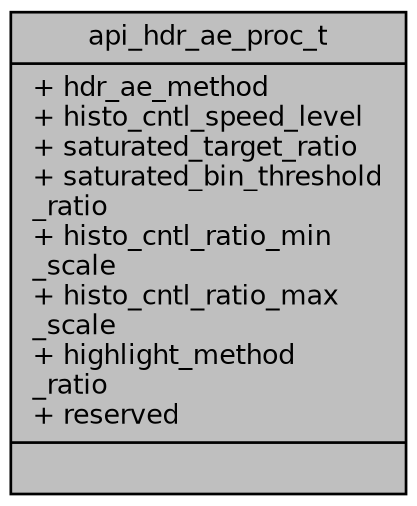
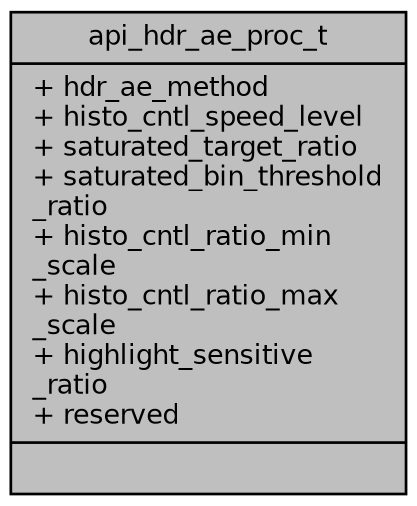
(164, 356) -> (173, 356)
